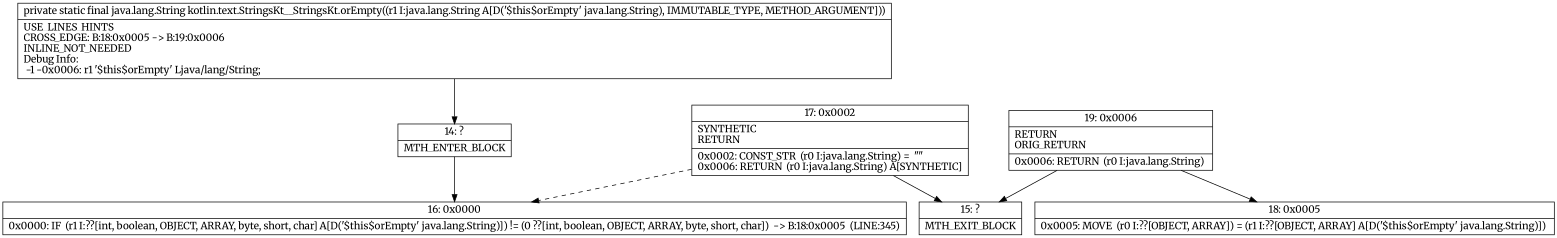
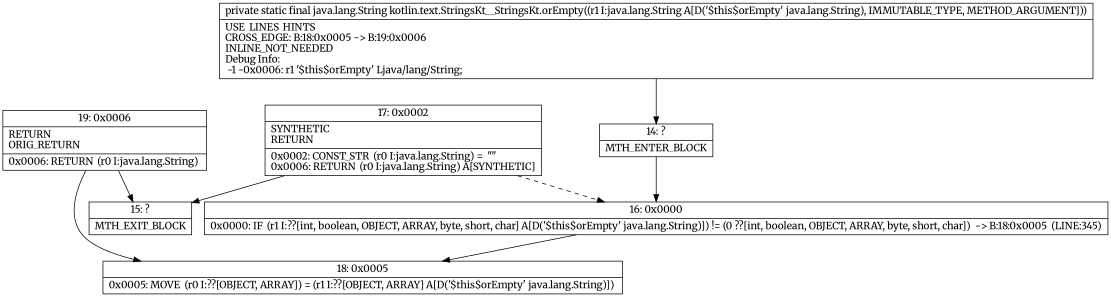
none -> (513, 247)
